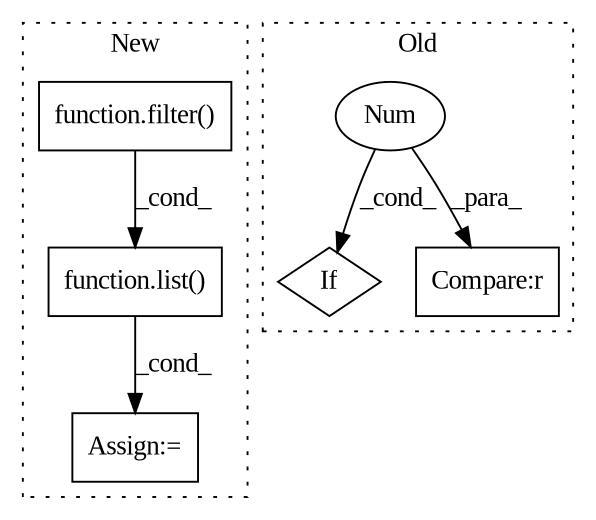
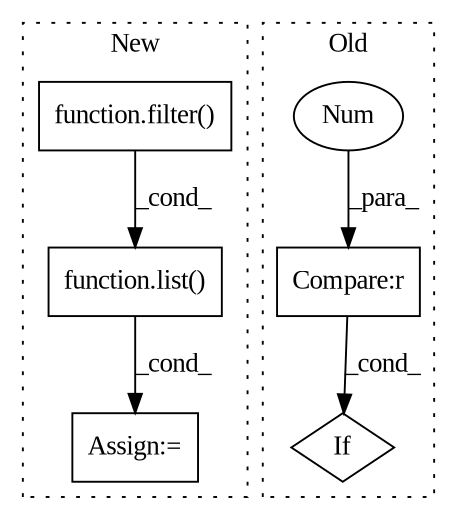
(358, 191) -> (346, 355)
